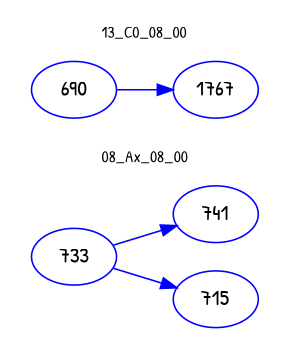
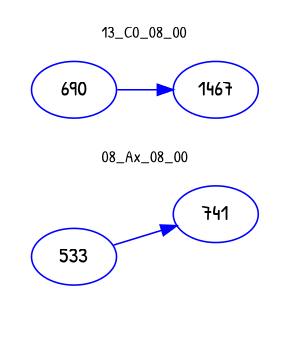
(216, 90) -> (216, 90)
(74, 257) -> (74, 257)
(216, 299) -> none
